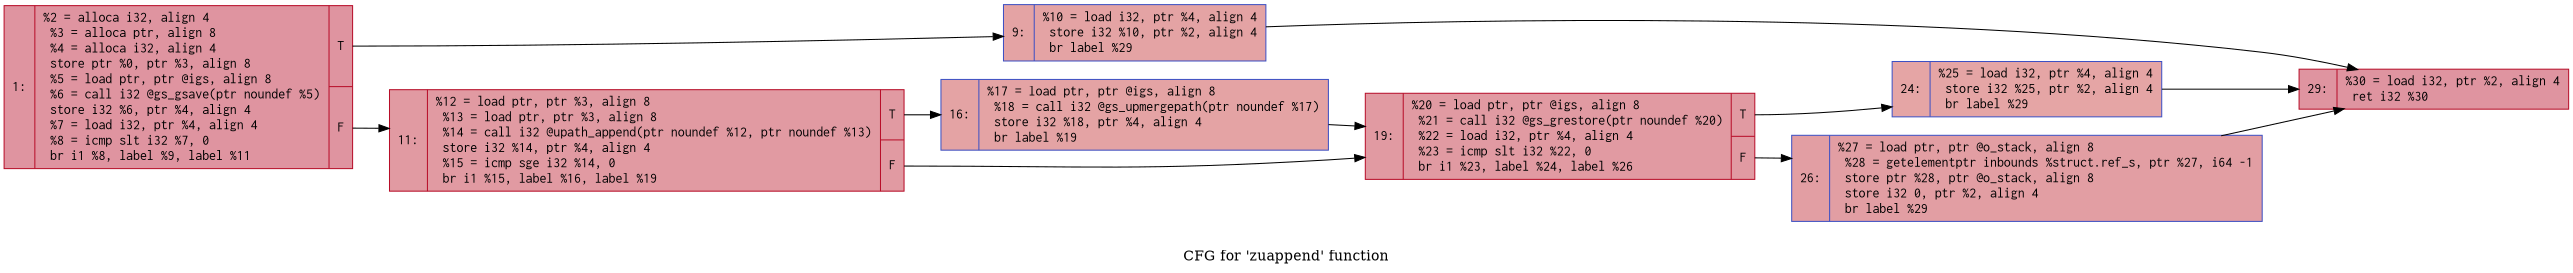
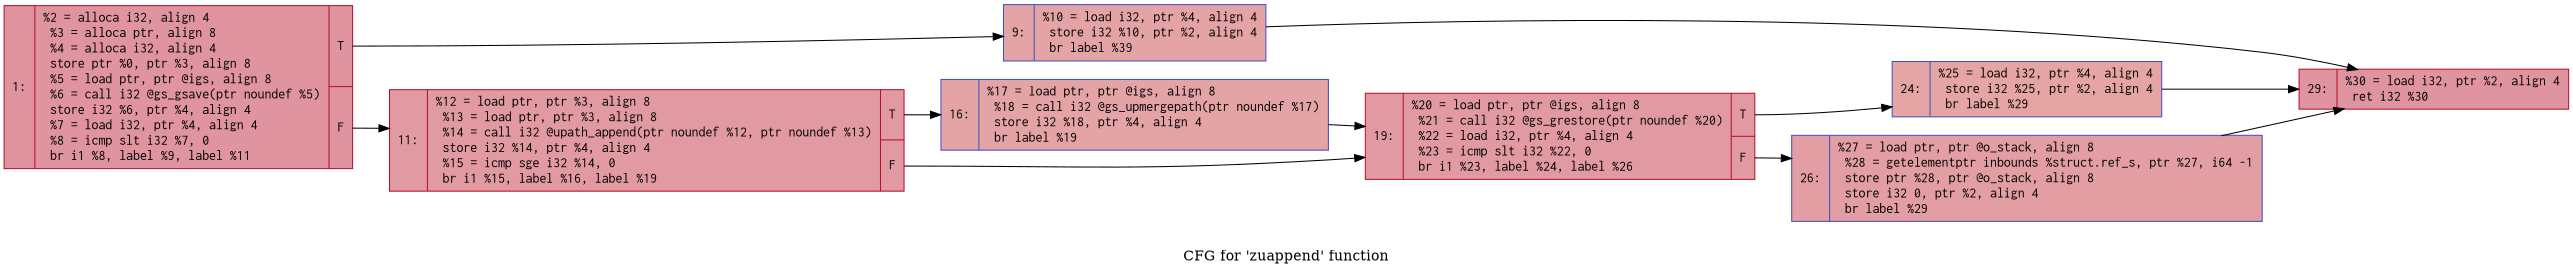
(1088, 48) -> (1088, 48)
